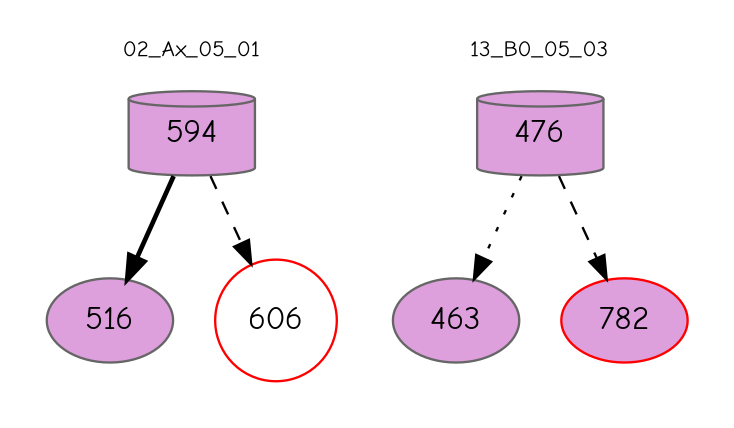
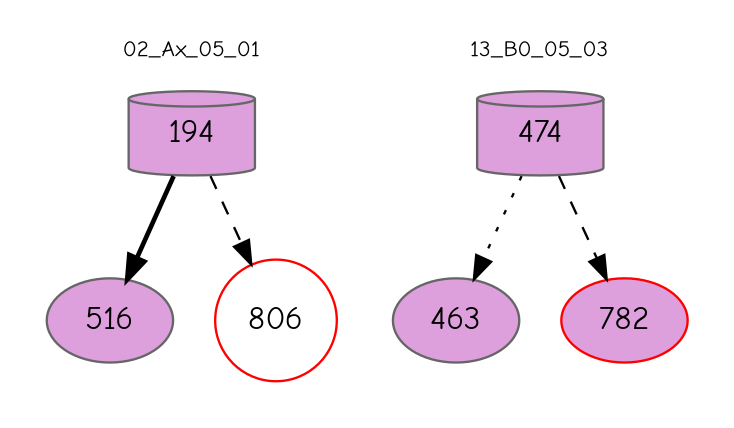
(192, 133) -> (192, 133)
(540, 133) -> (540, 133)
(276, 320) -> (276, 320)
